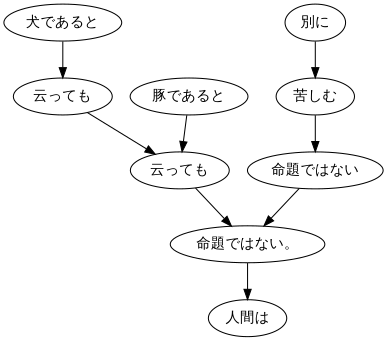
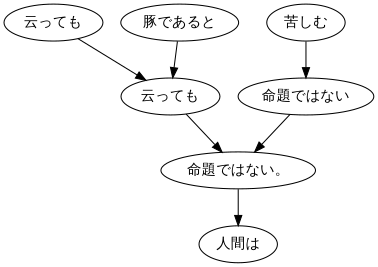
(63, 23) -> none
(315, 23) -> none
